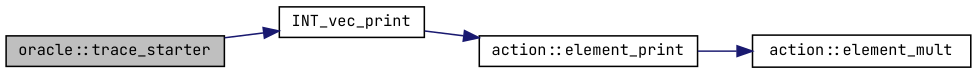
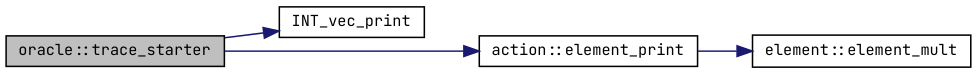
(444, 33) -> (344, 51)
(862, 51) -> (862, 51)
